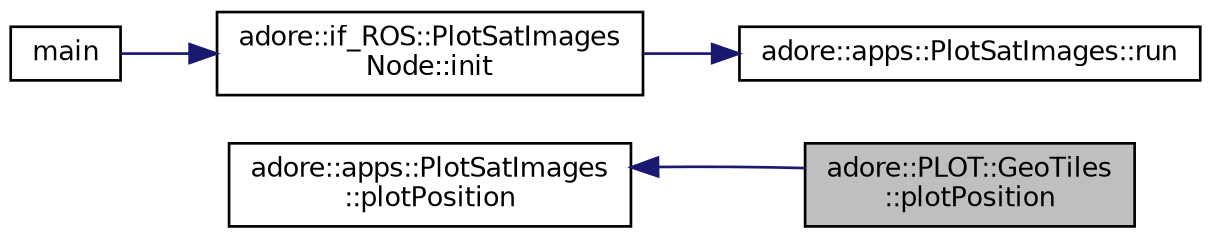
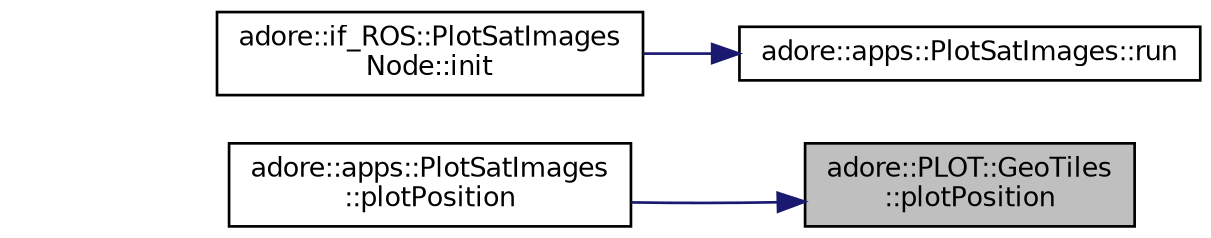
(66, 54) -> none
(731, 167) -> (704, 203)
